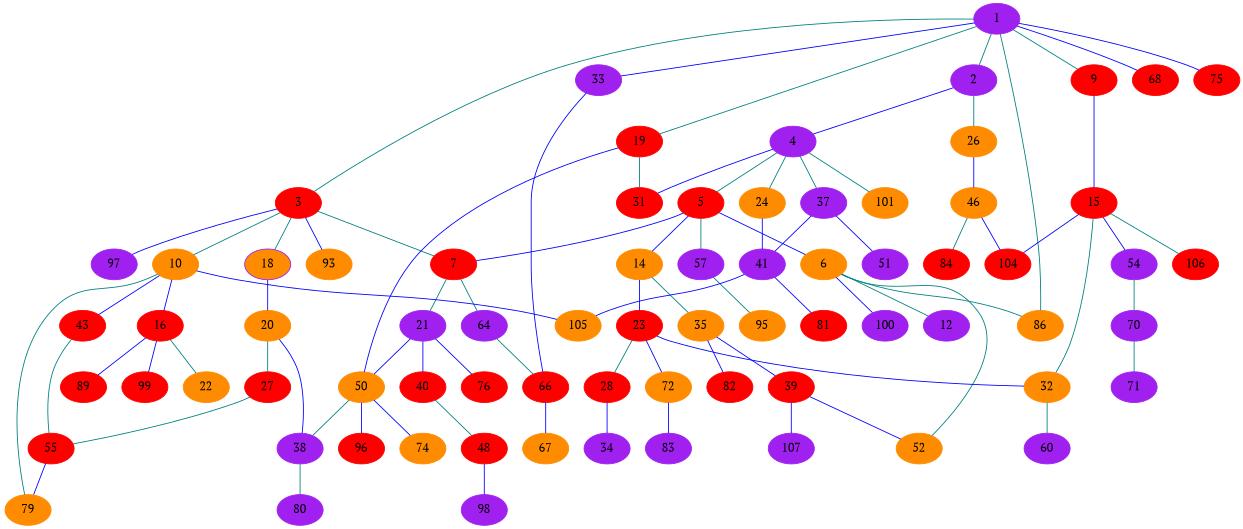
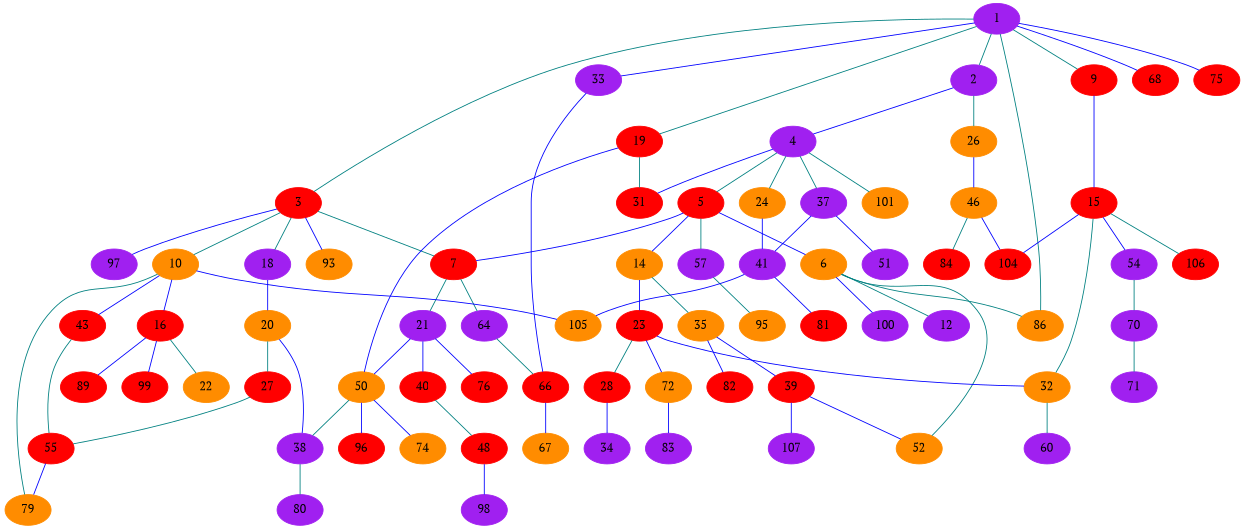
(268, 264) -> (268, 264)
